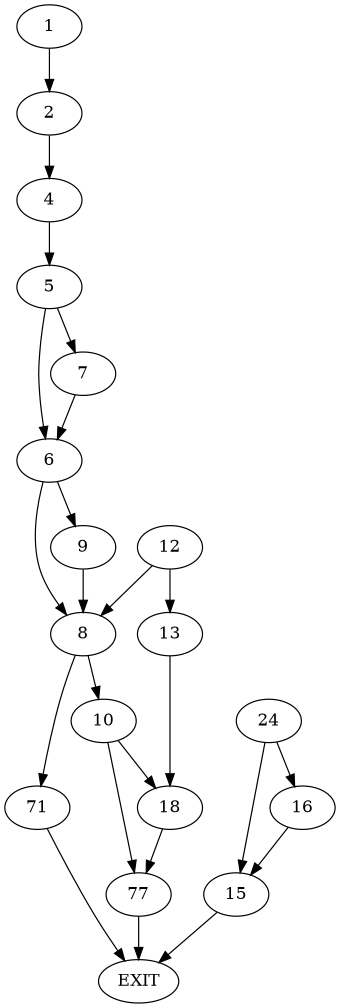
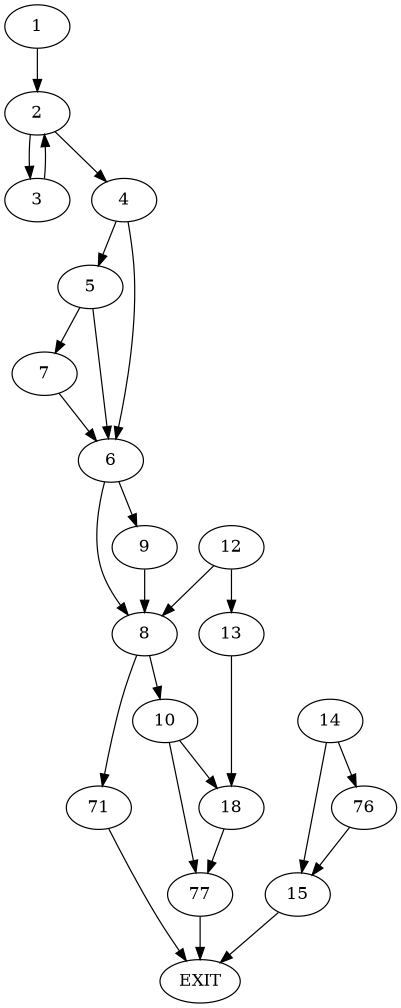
none -> (37, 200)
none -> (133, 325)
(269, 721) -> (330, 721)
(303, 808) -> (364, 808)
